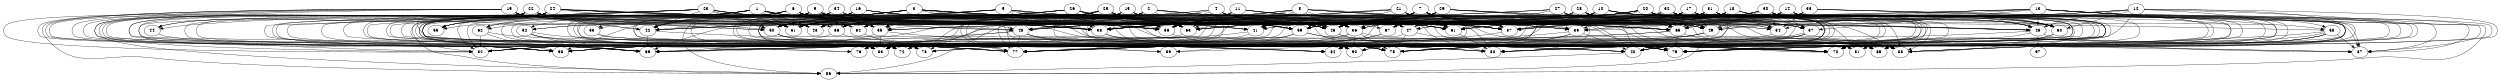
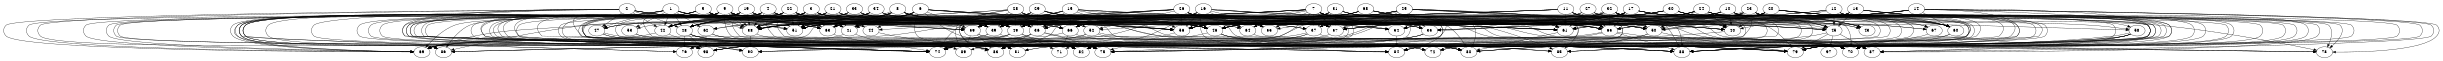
(1732, 9) -> (1366, 9)
(1603, 41) -> (1648, 20)
(1159, 46) -> none
(1015, 52) -> (938, 52)
none -> (1060, 52)
